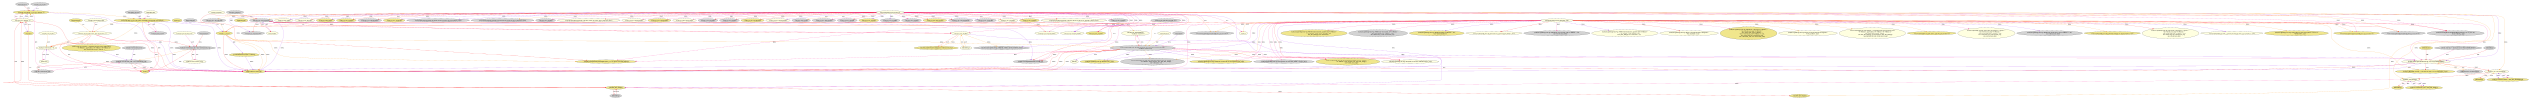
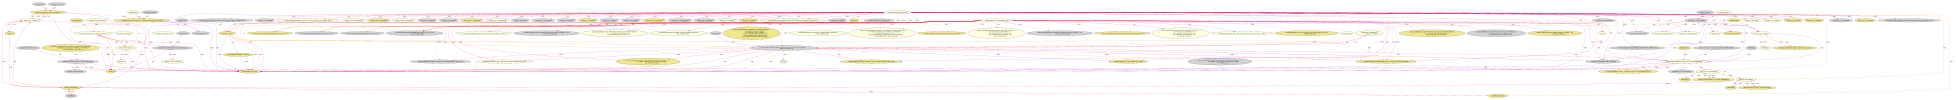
(2454, 66) -> (1714, 67)
